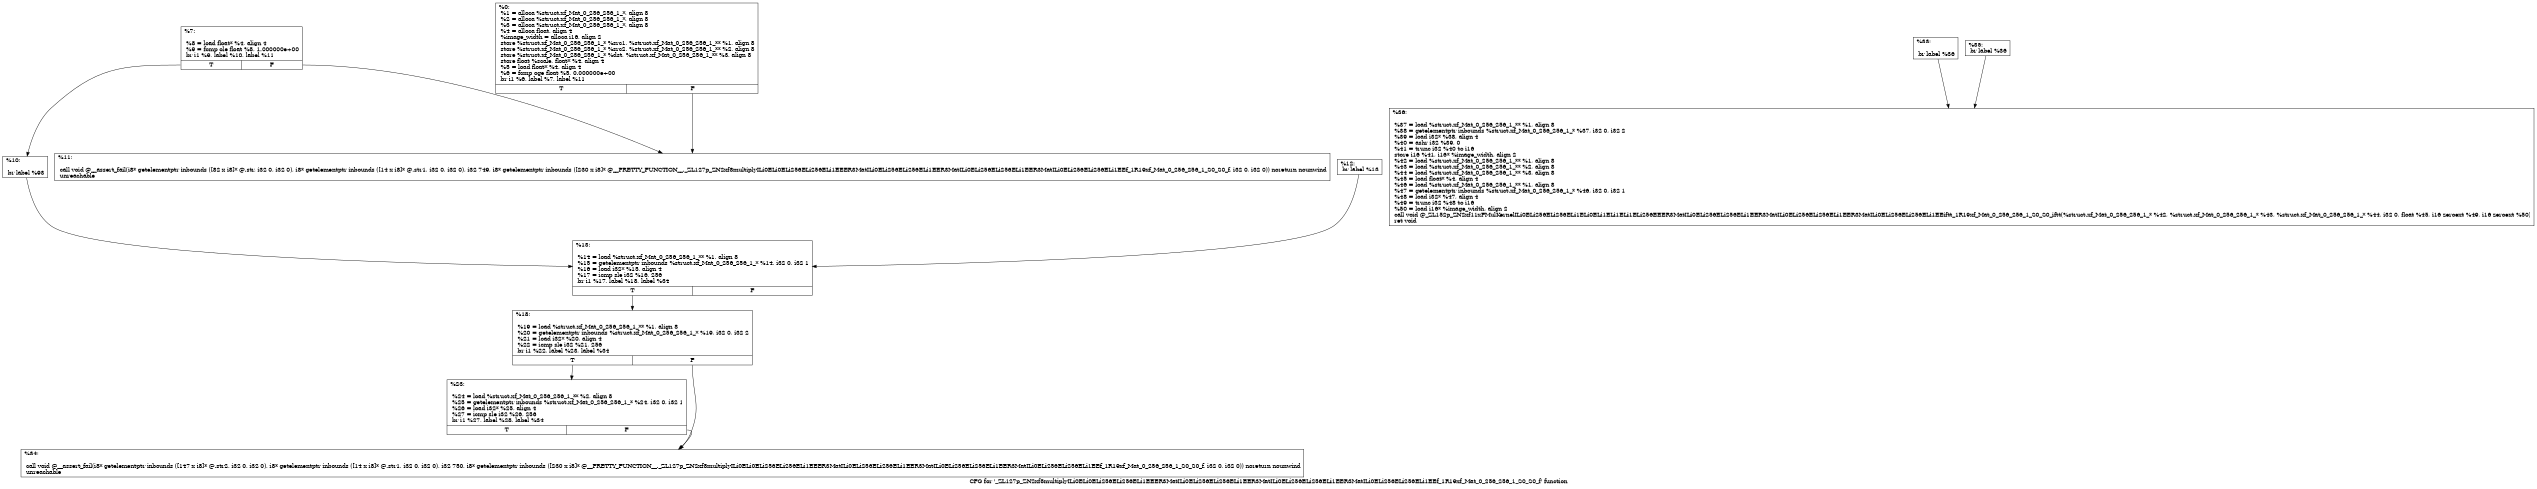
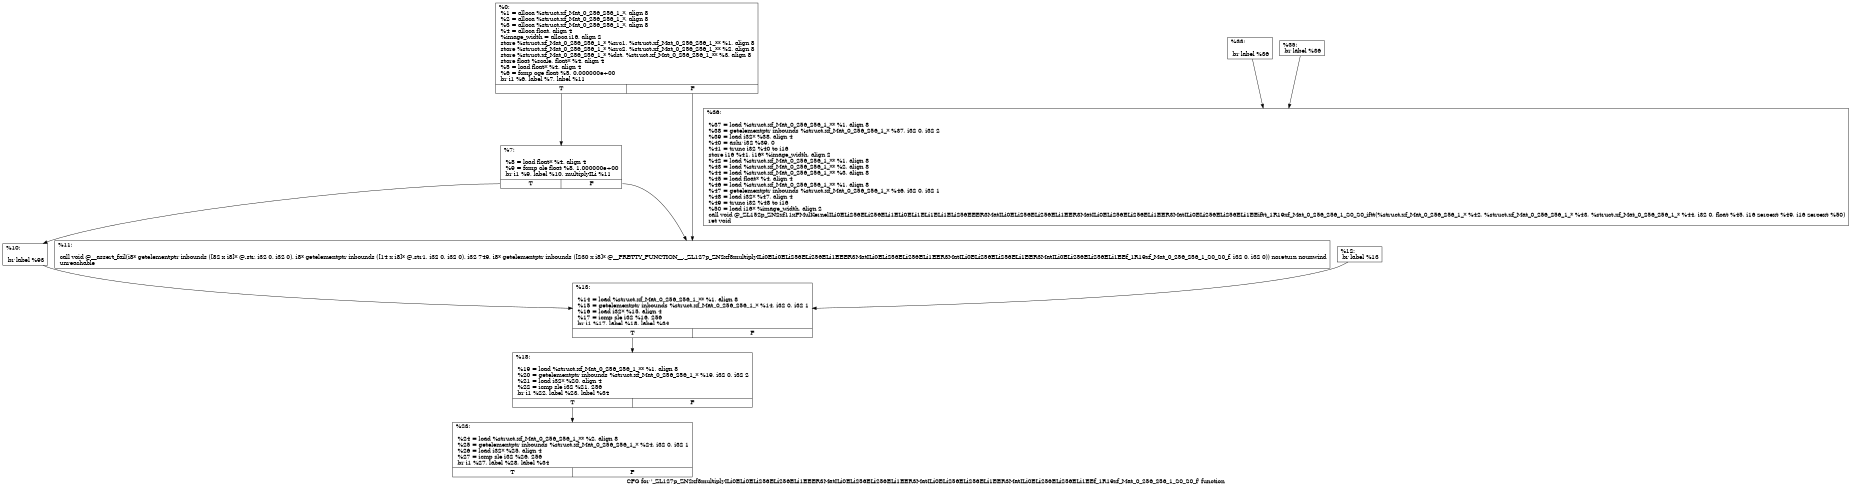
(229, 56) -> (557, 174)
none -> (561, 118)
(662, 463) -> none
